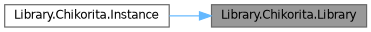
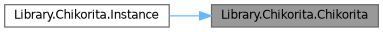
(289, 16) -> (295, 16)
